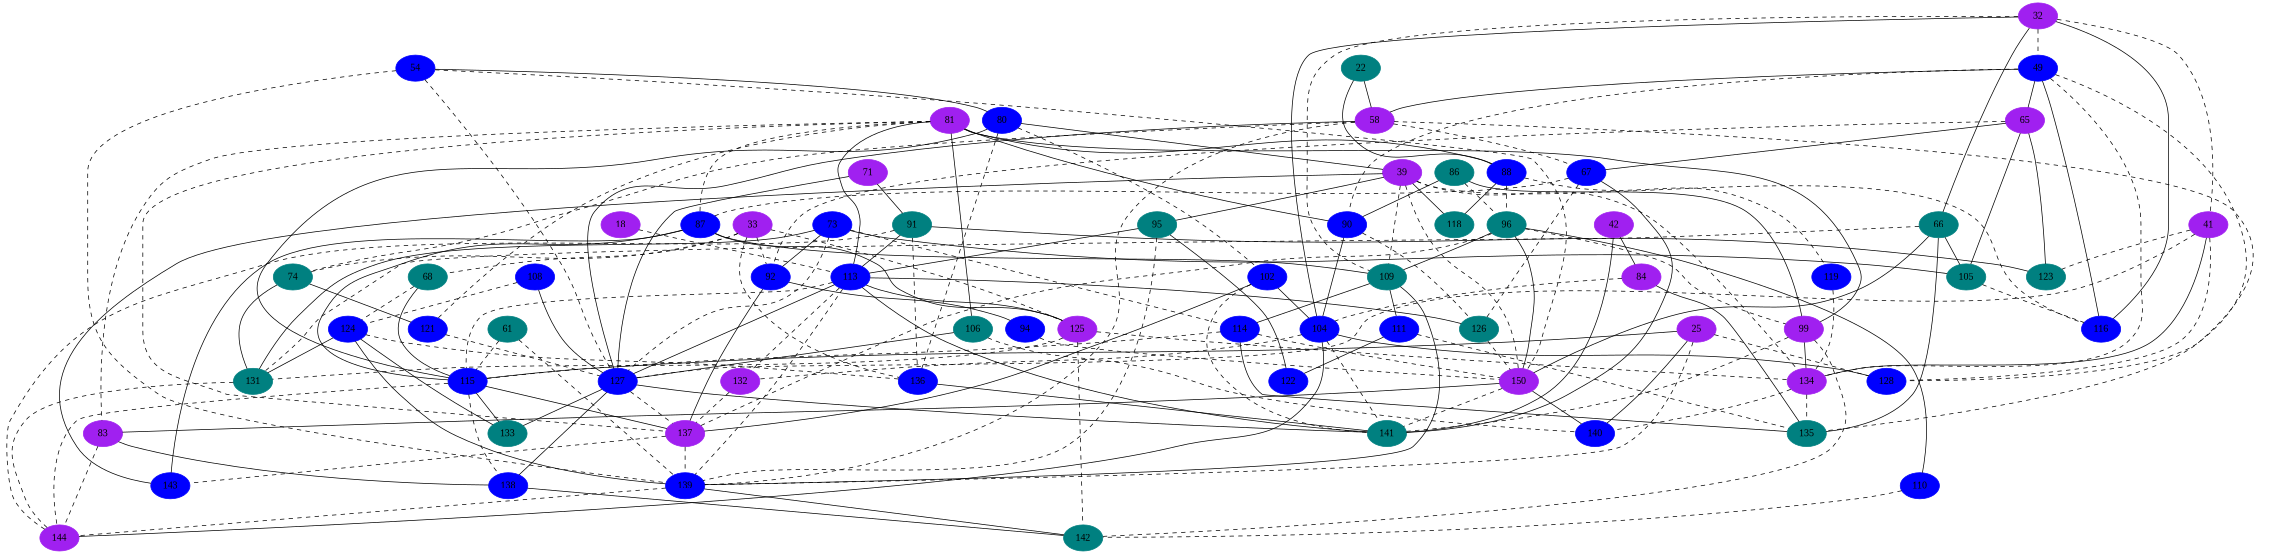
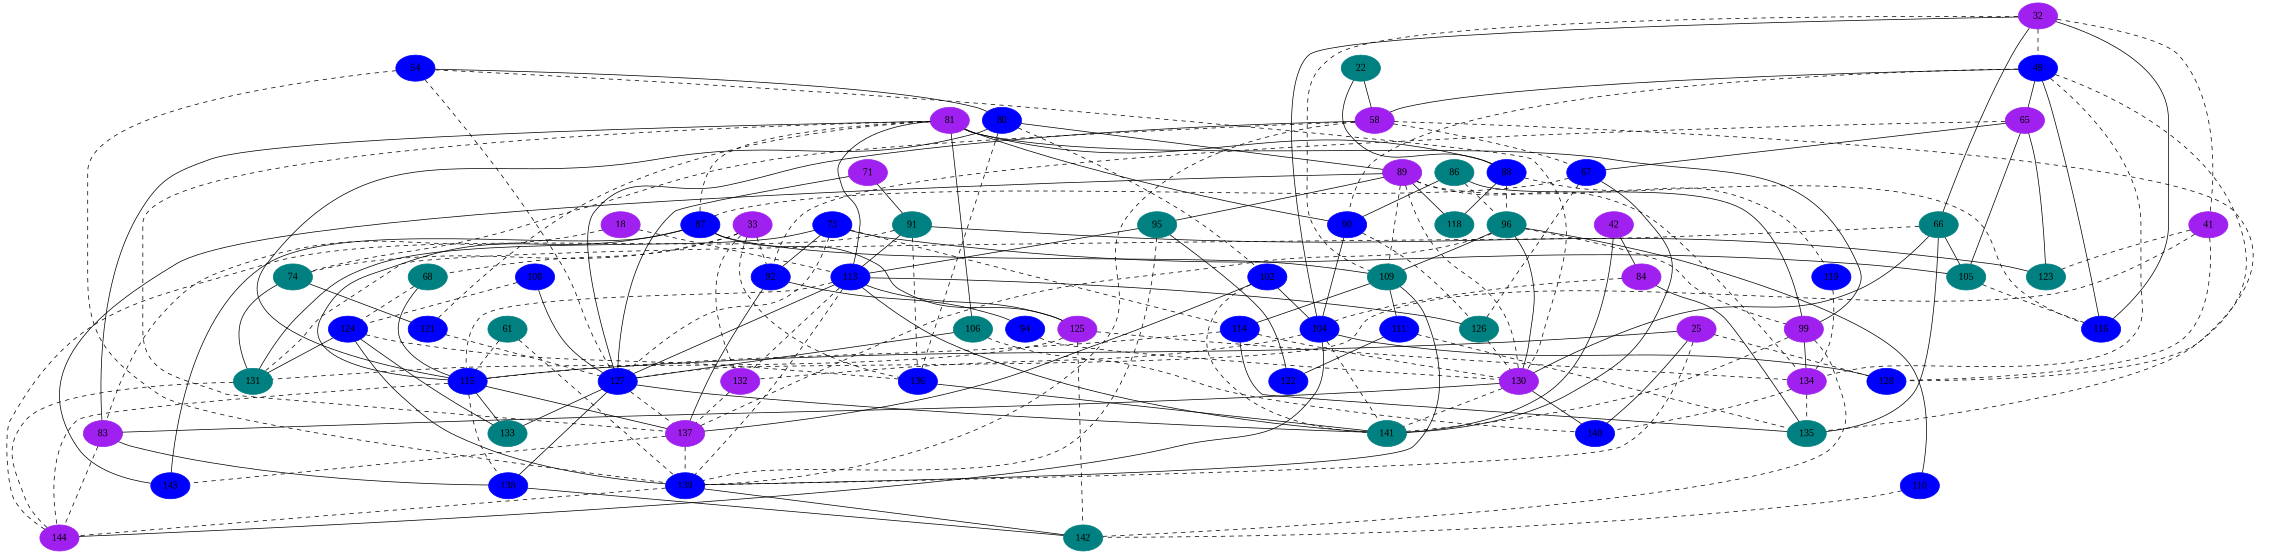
(417, 138) -> (417, 138)
(1402, 173) -> (1402, 173)
none -> (257, 260)
(926, 272) -> (716, 300)
(2117, 355) -> none
(1519, 381) -> (1519, 381)
